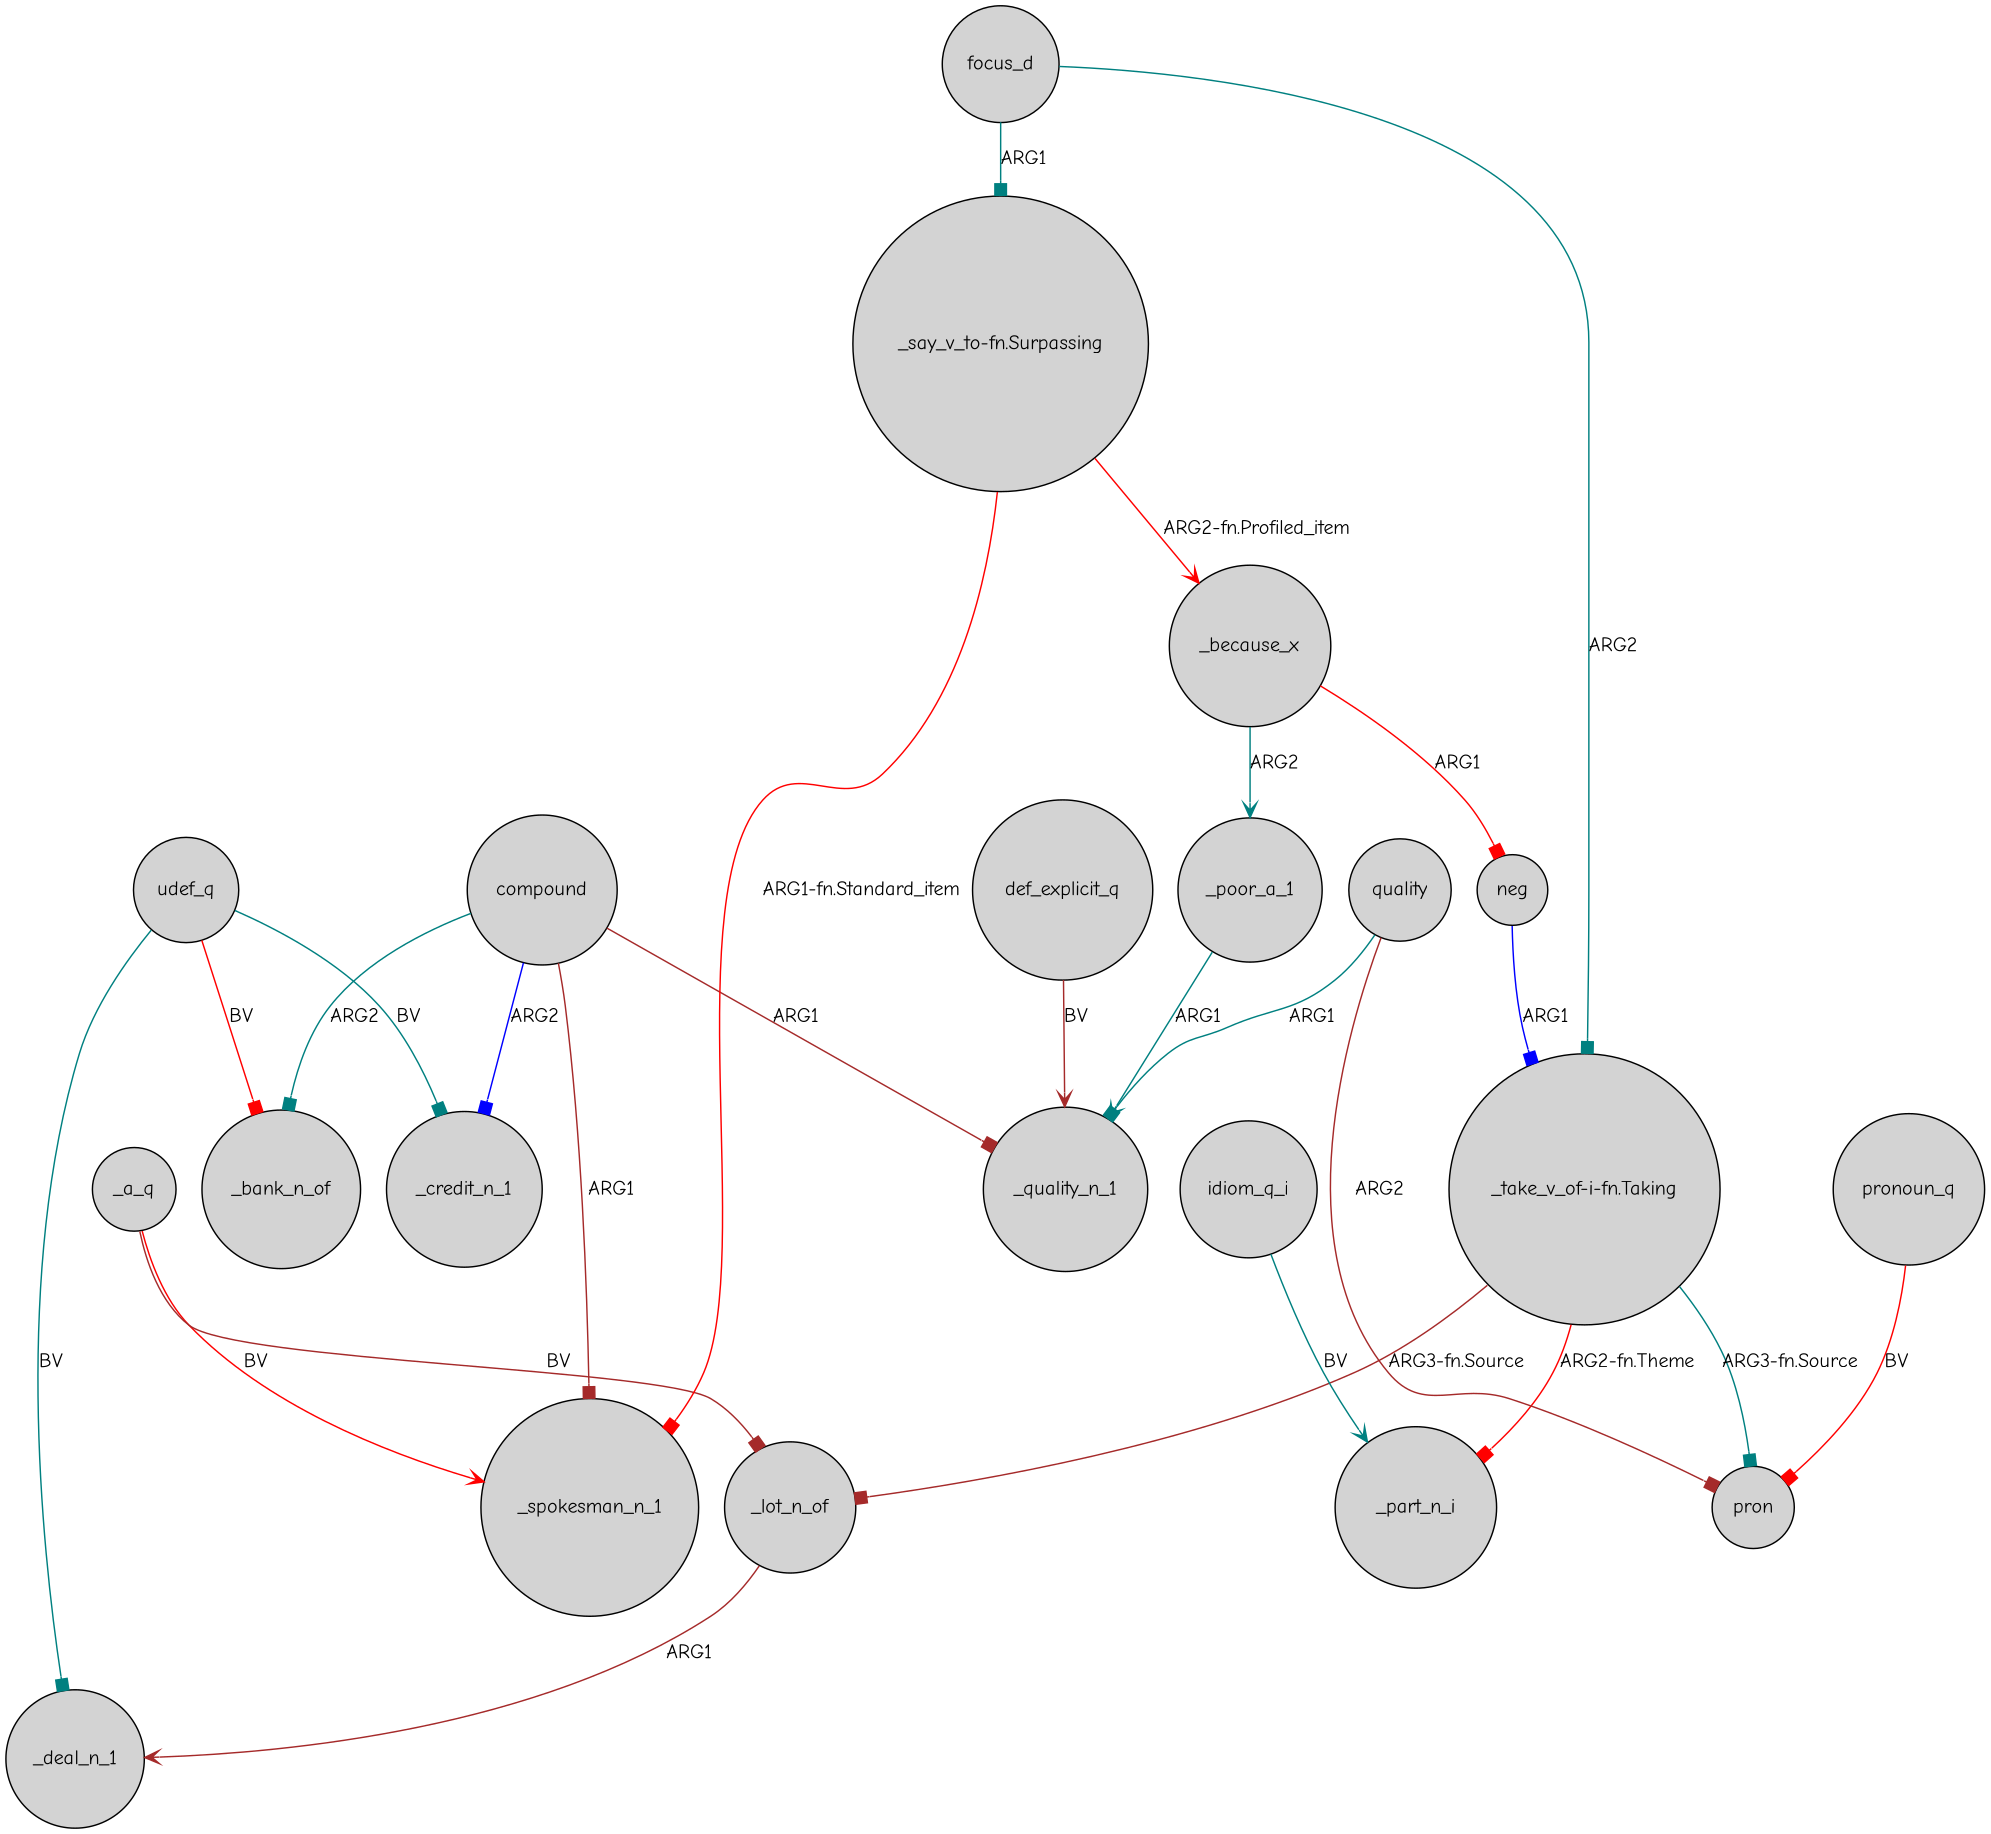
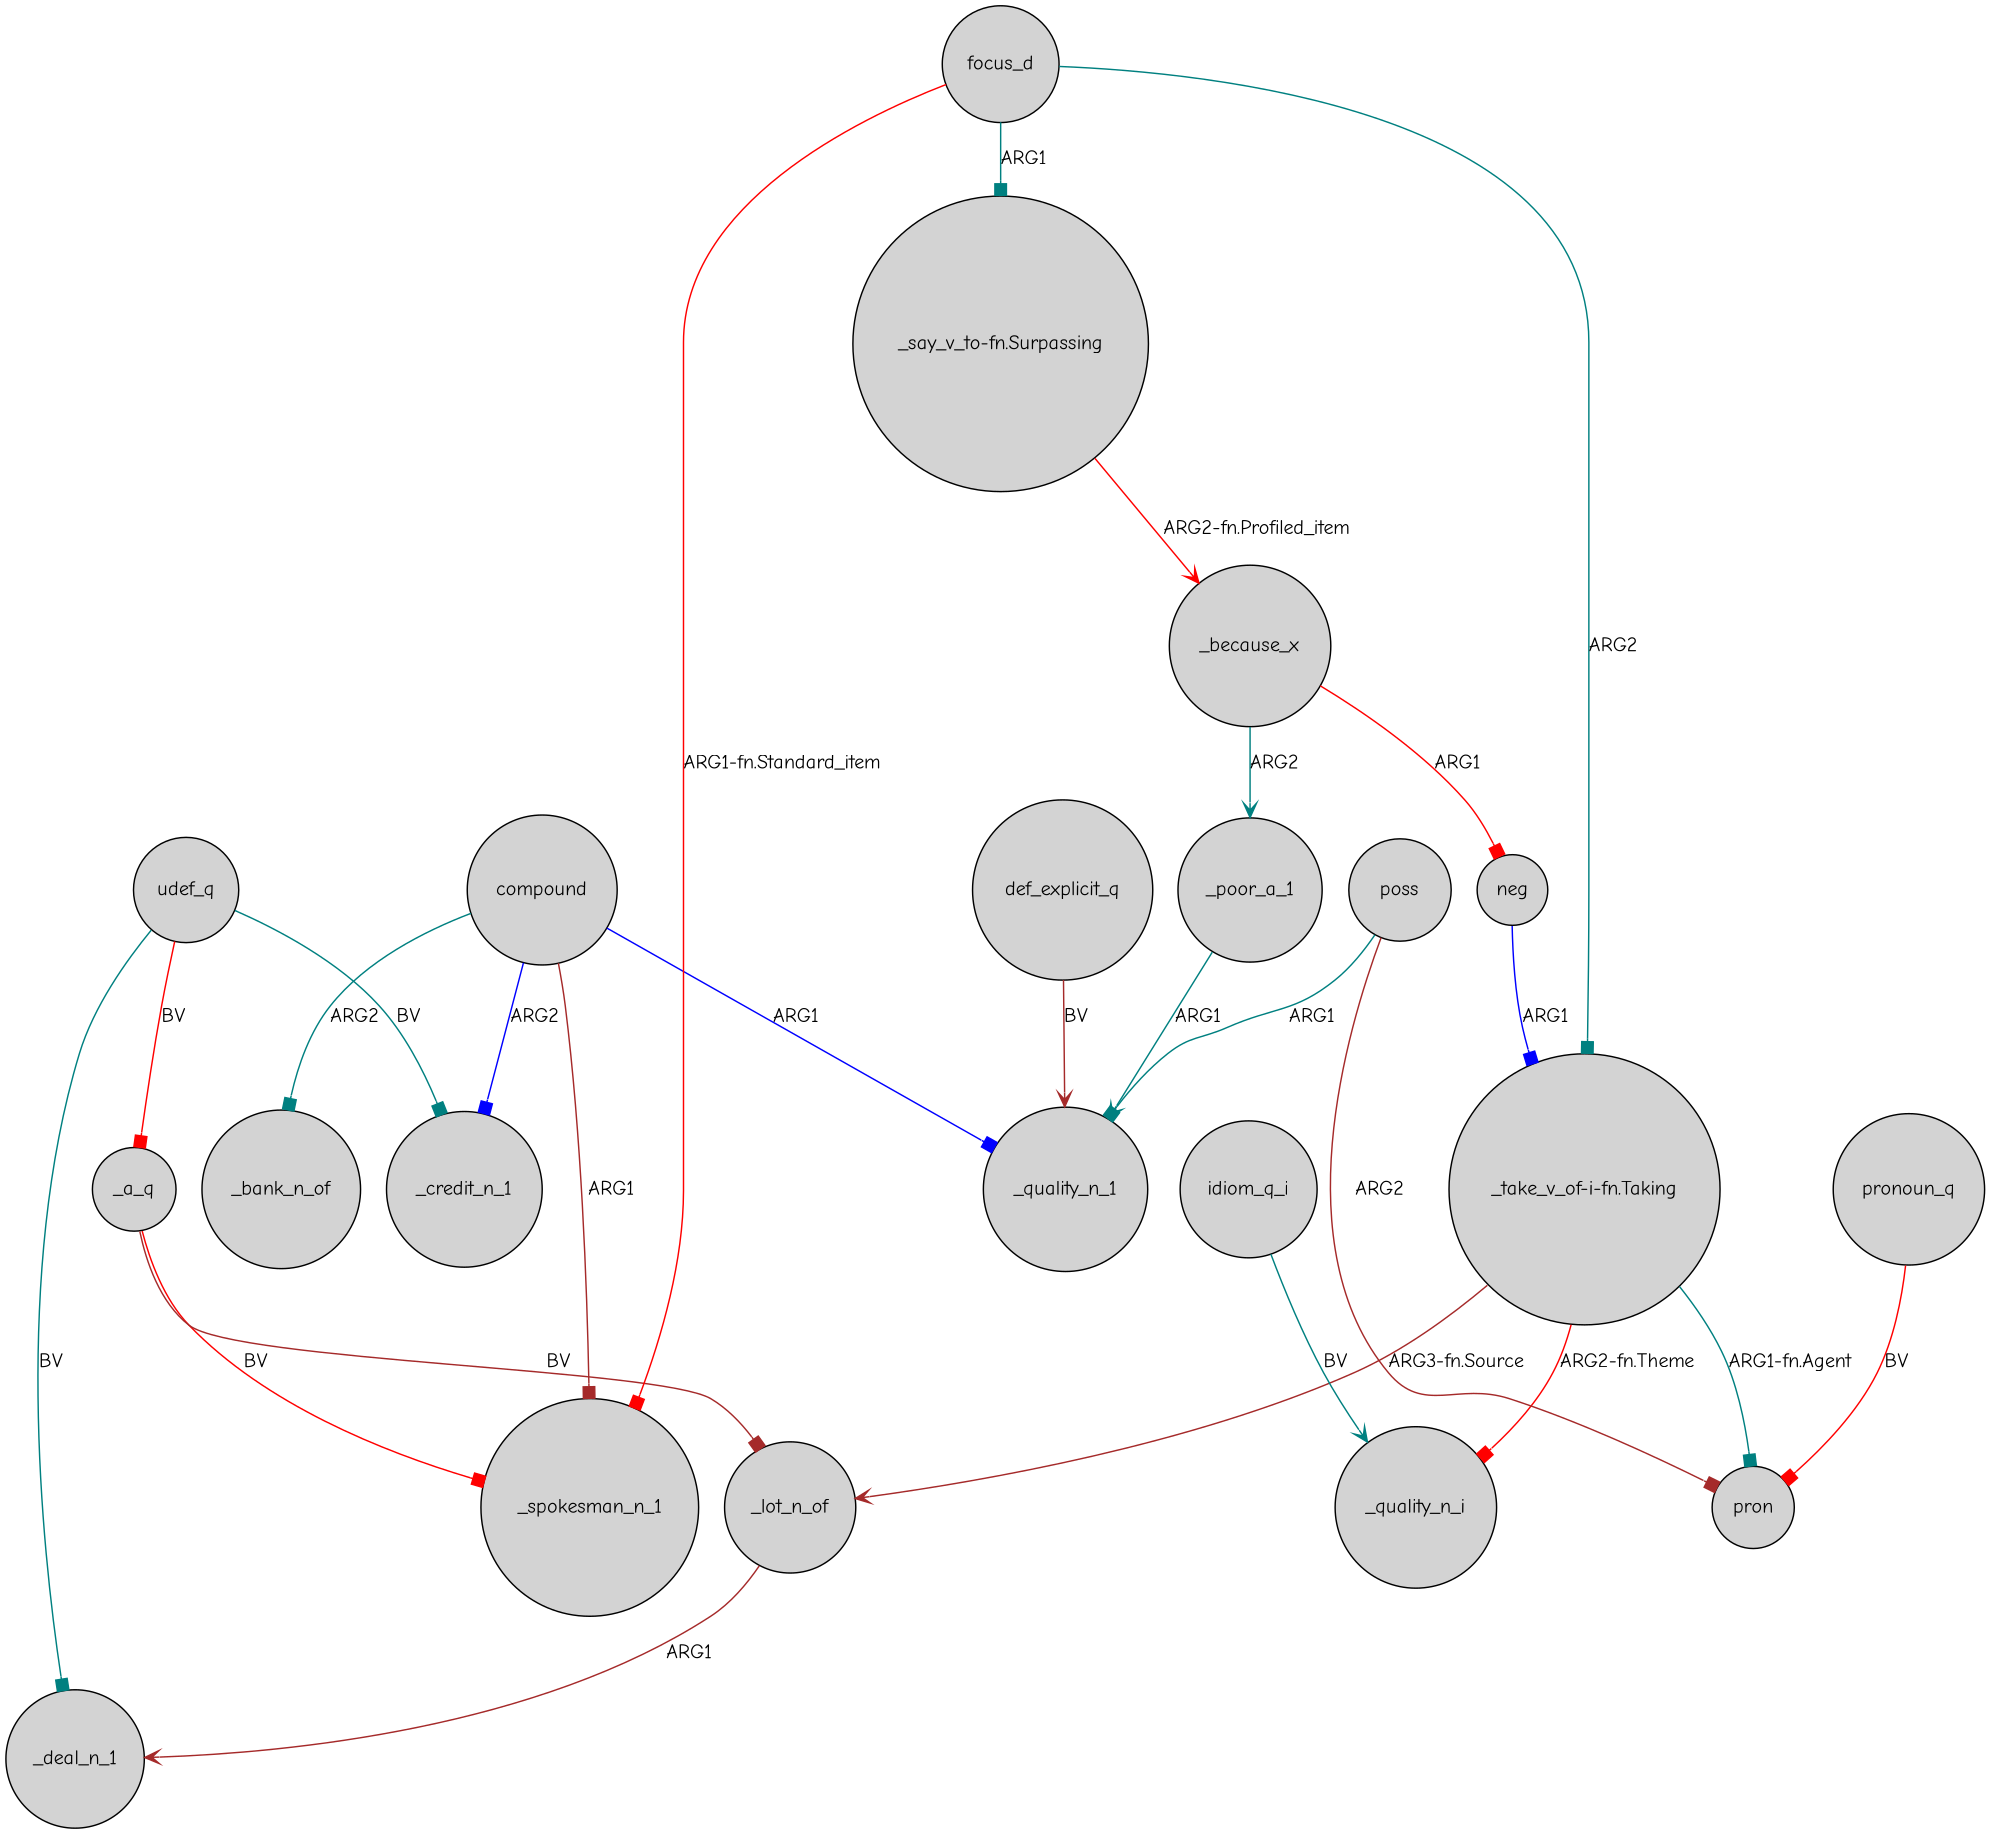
(1400, 890) -> (1400, 890)
(729, 892) -> (683, 677)
(227, 1020) -> (156, 1037)
(794, 1034) -> (794, 1034)
(1790, 1362) -> (1790, 1362)
(274, 1392) -> (274, 1392)
(1193, 1430) -> (1193, 1430)
(1416, 1507) -> (1416, 1507)
